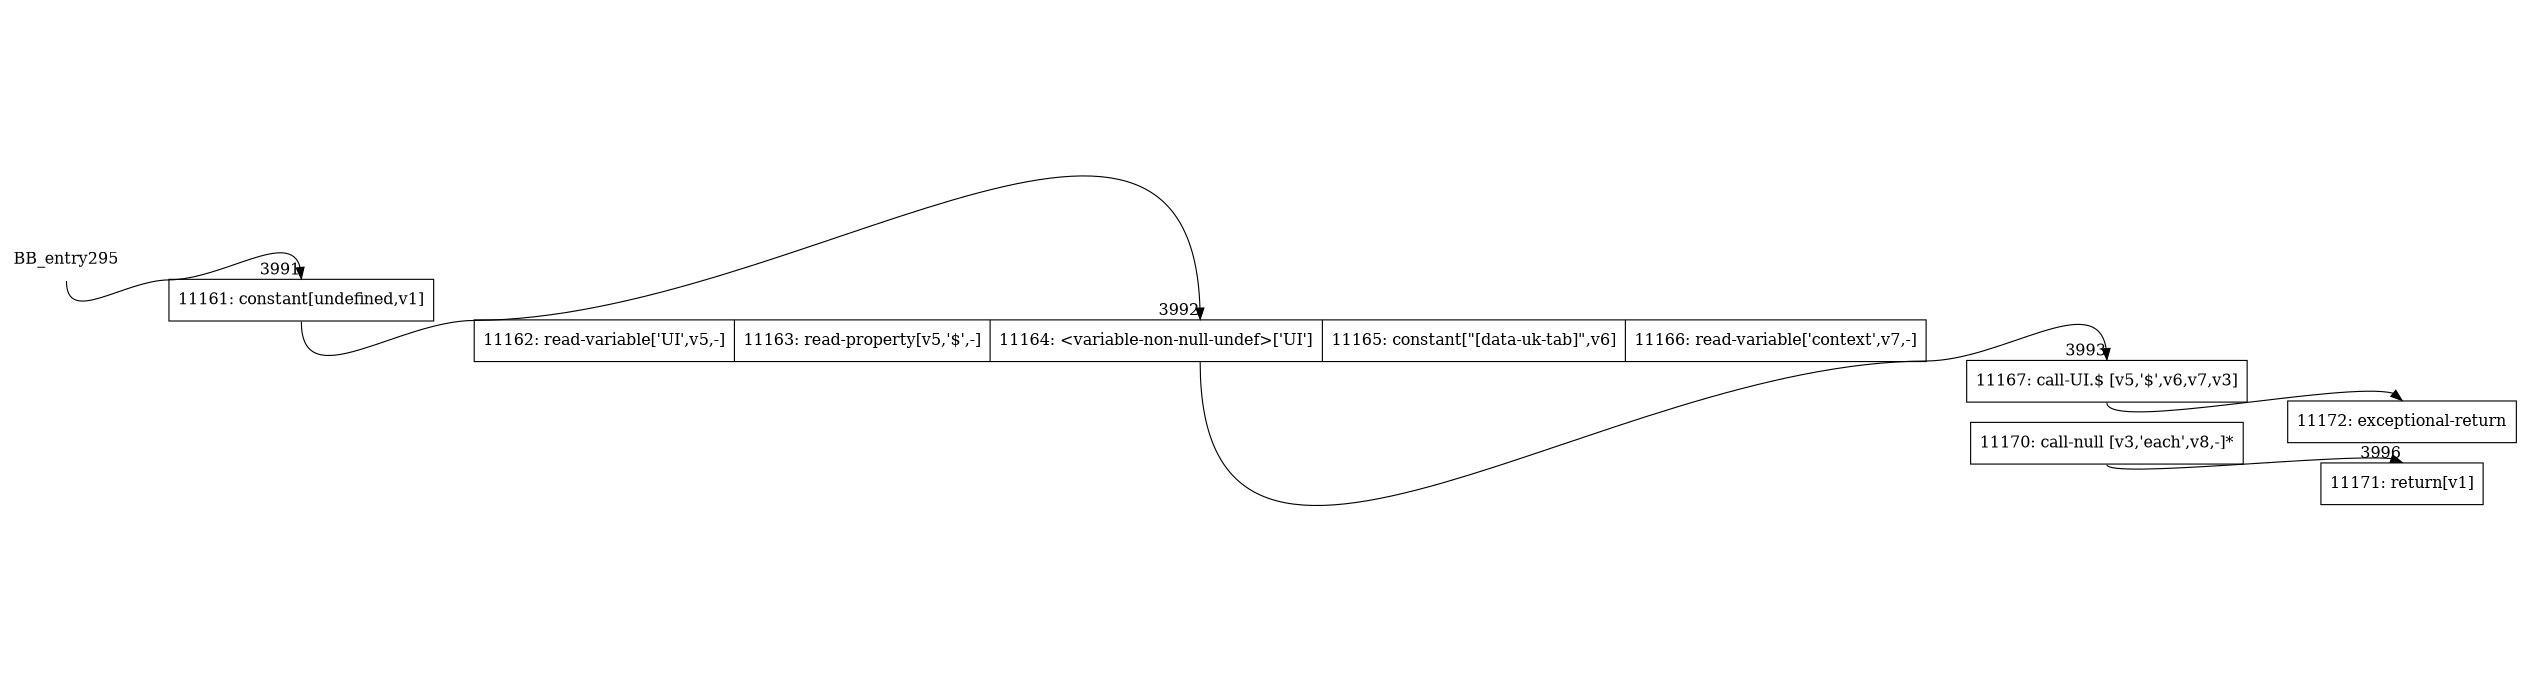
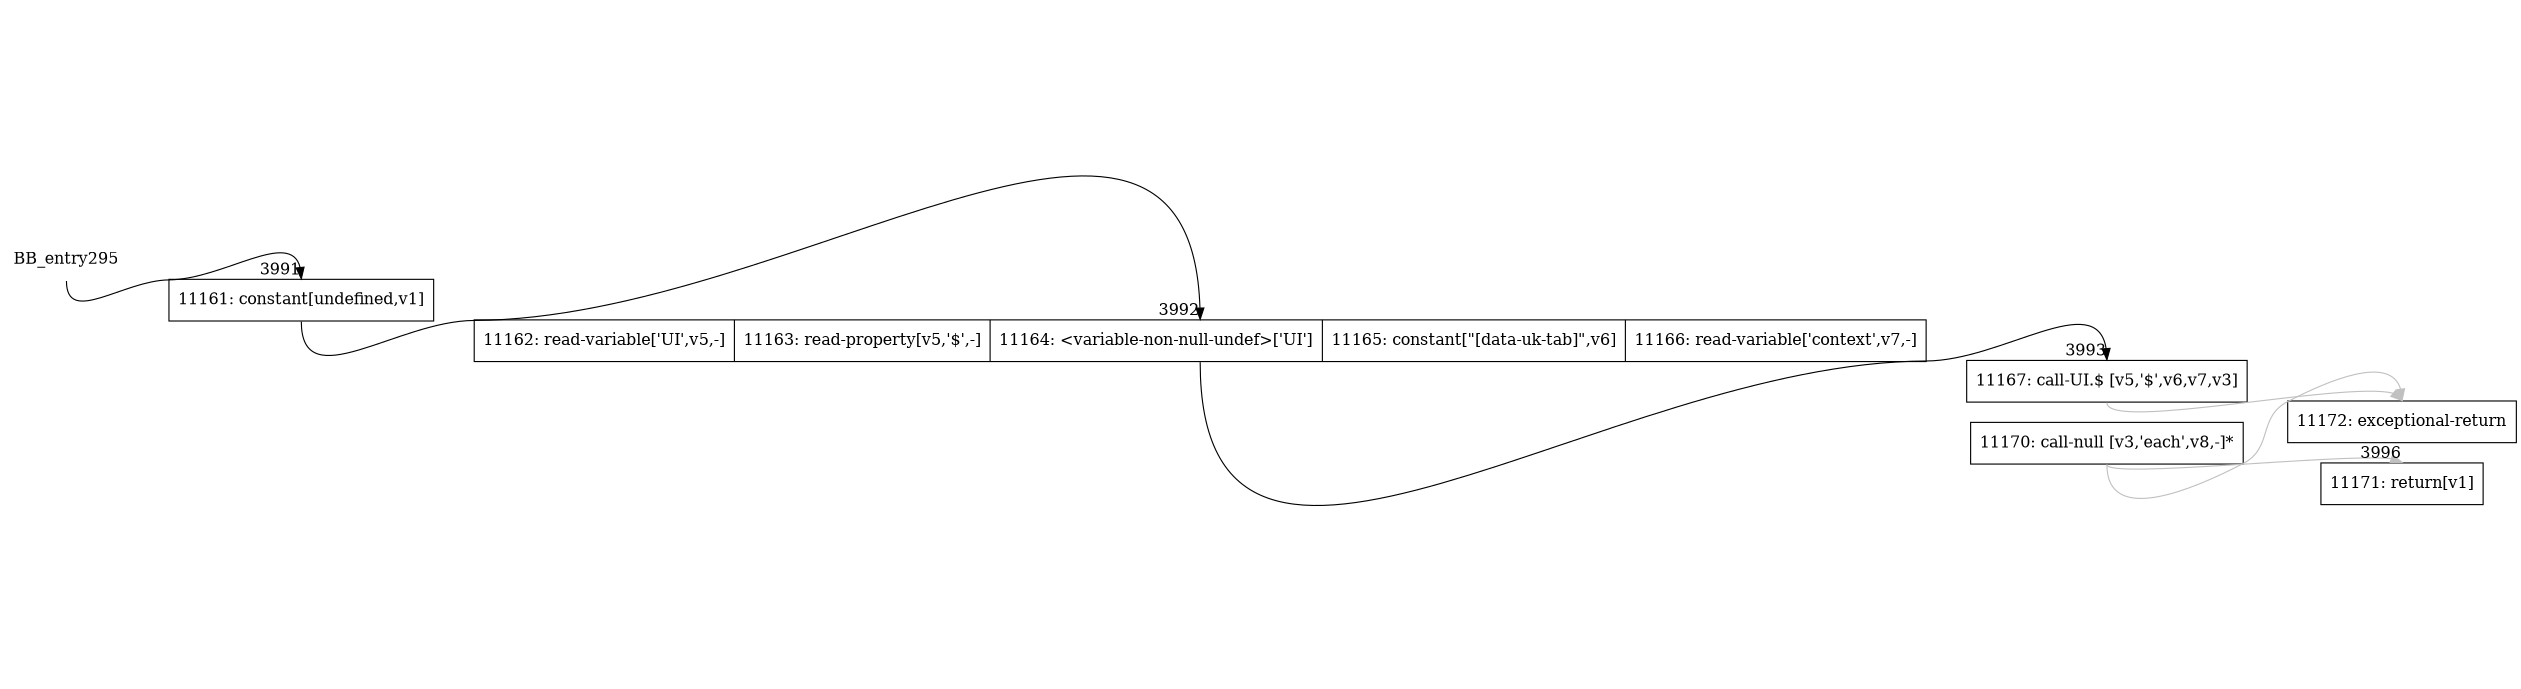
(2249, 402) -> (2249, 402)
none -> (2258, 450)
(2249, 464) -> (2256, 463)
